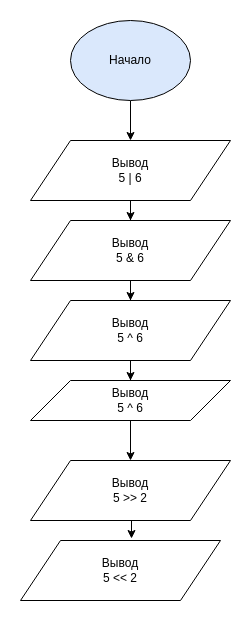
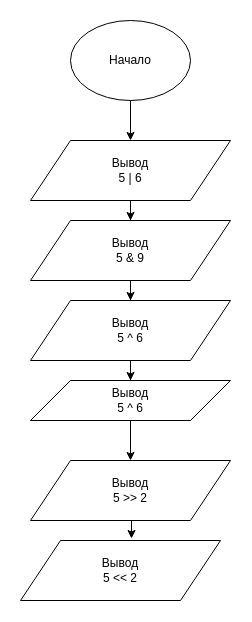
(131, 61) -> (131, 61)
(131, 251) -> (131, 251)
